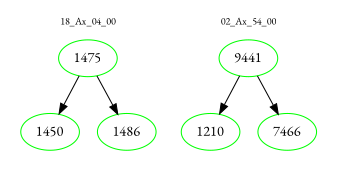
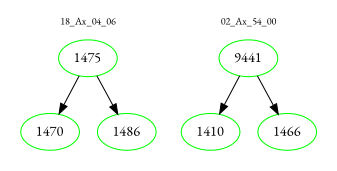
(88, 22) -> (88, 22)
(50, 132) -> (50, 132)
(211, 132) -> (211, 132)
(287, 132) -> (287, 132)
